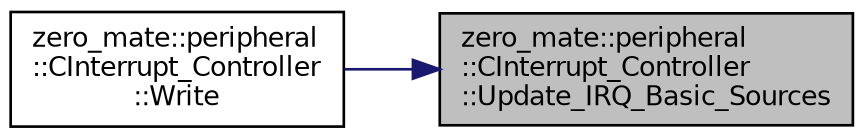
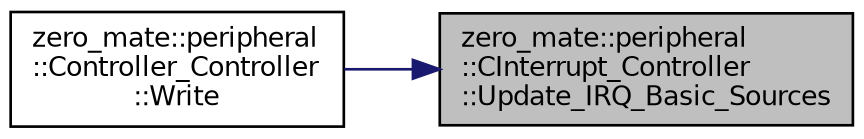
(177, 69) -> (177, 69)
